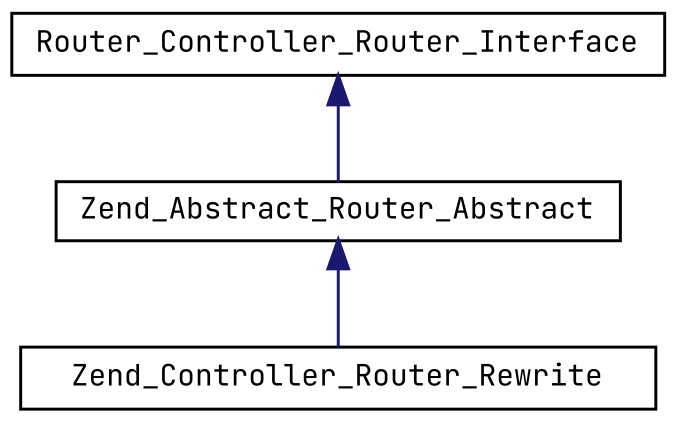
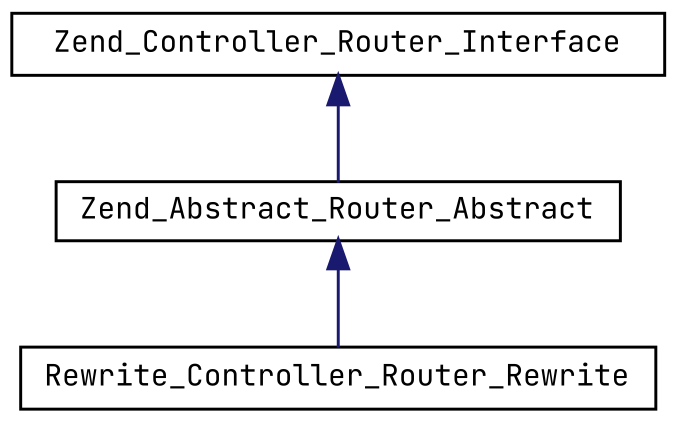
(338, 44) -> (338, 44)
(338, 378) -> (338, 378)
